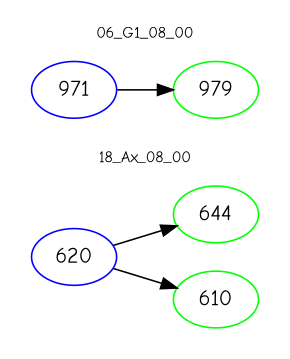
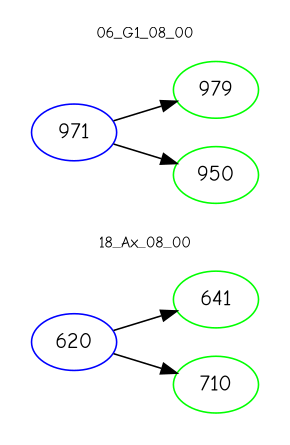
none -> (216, 175)
(216, 214) -> (216, 300)
(216, 300) -> (216, 385)
